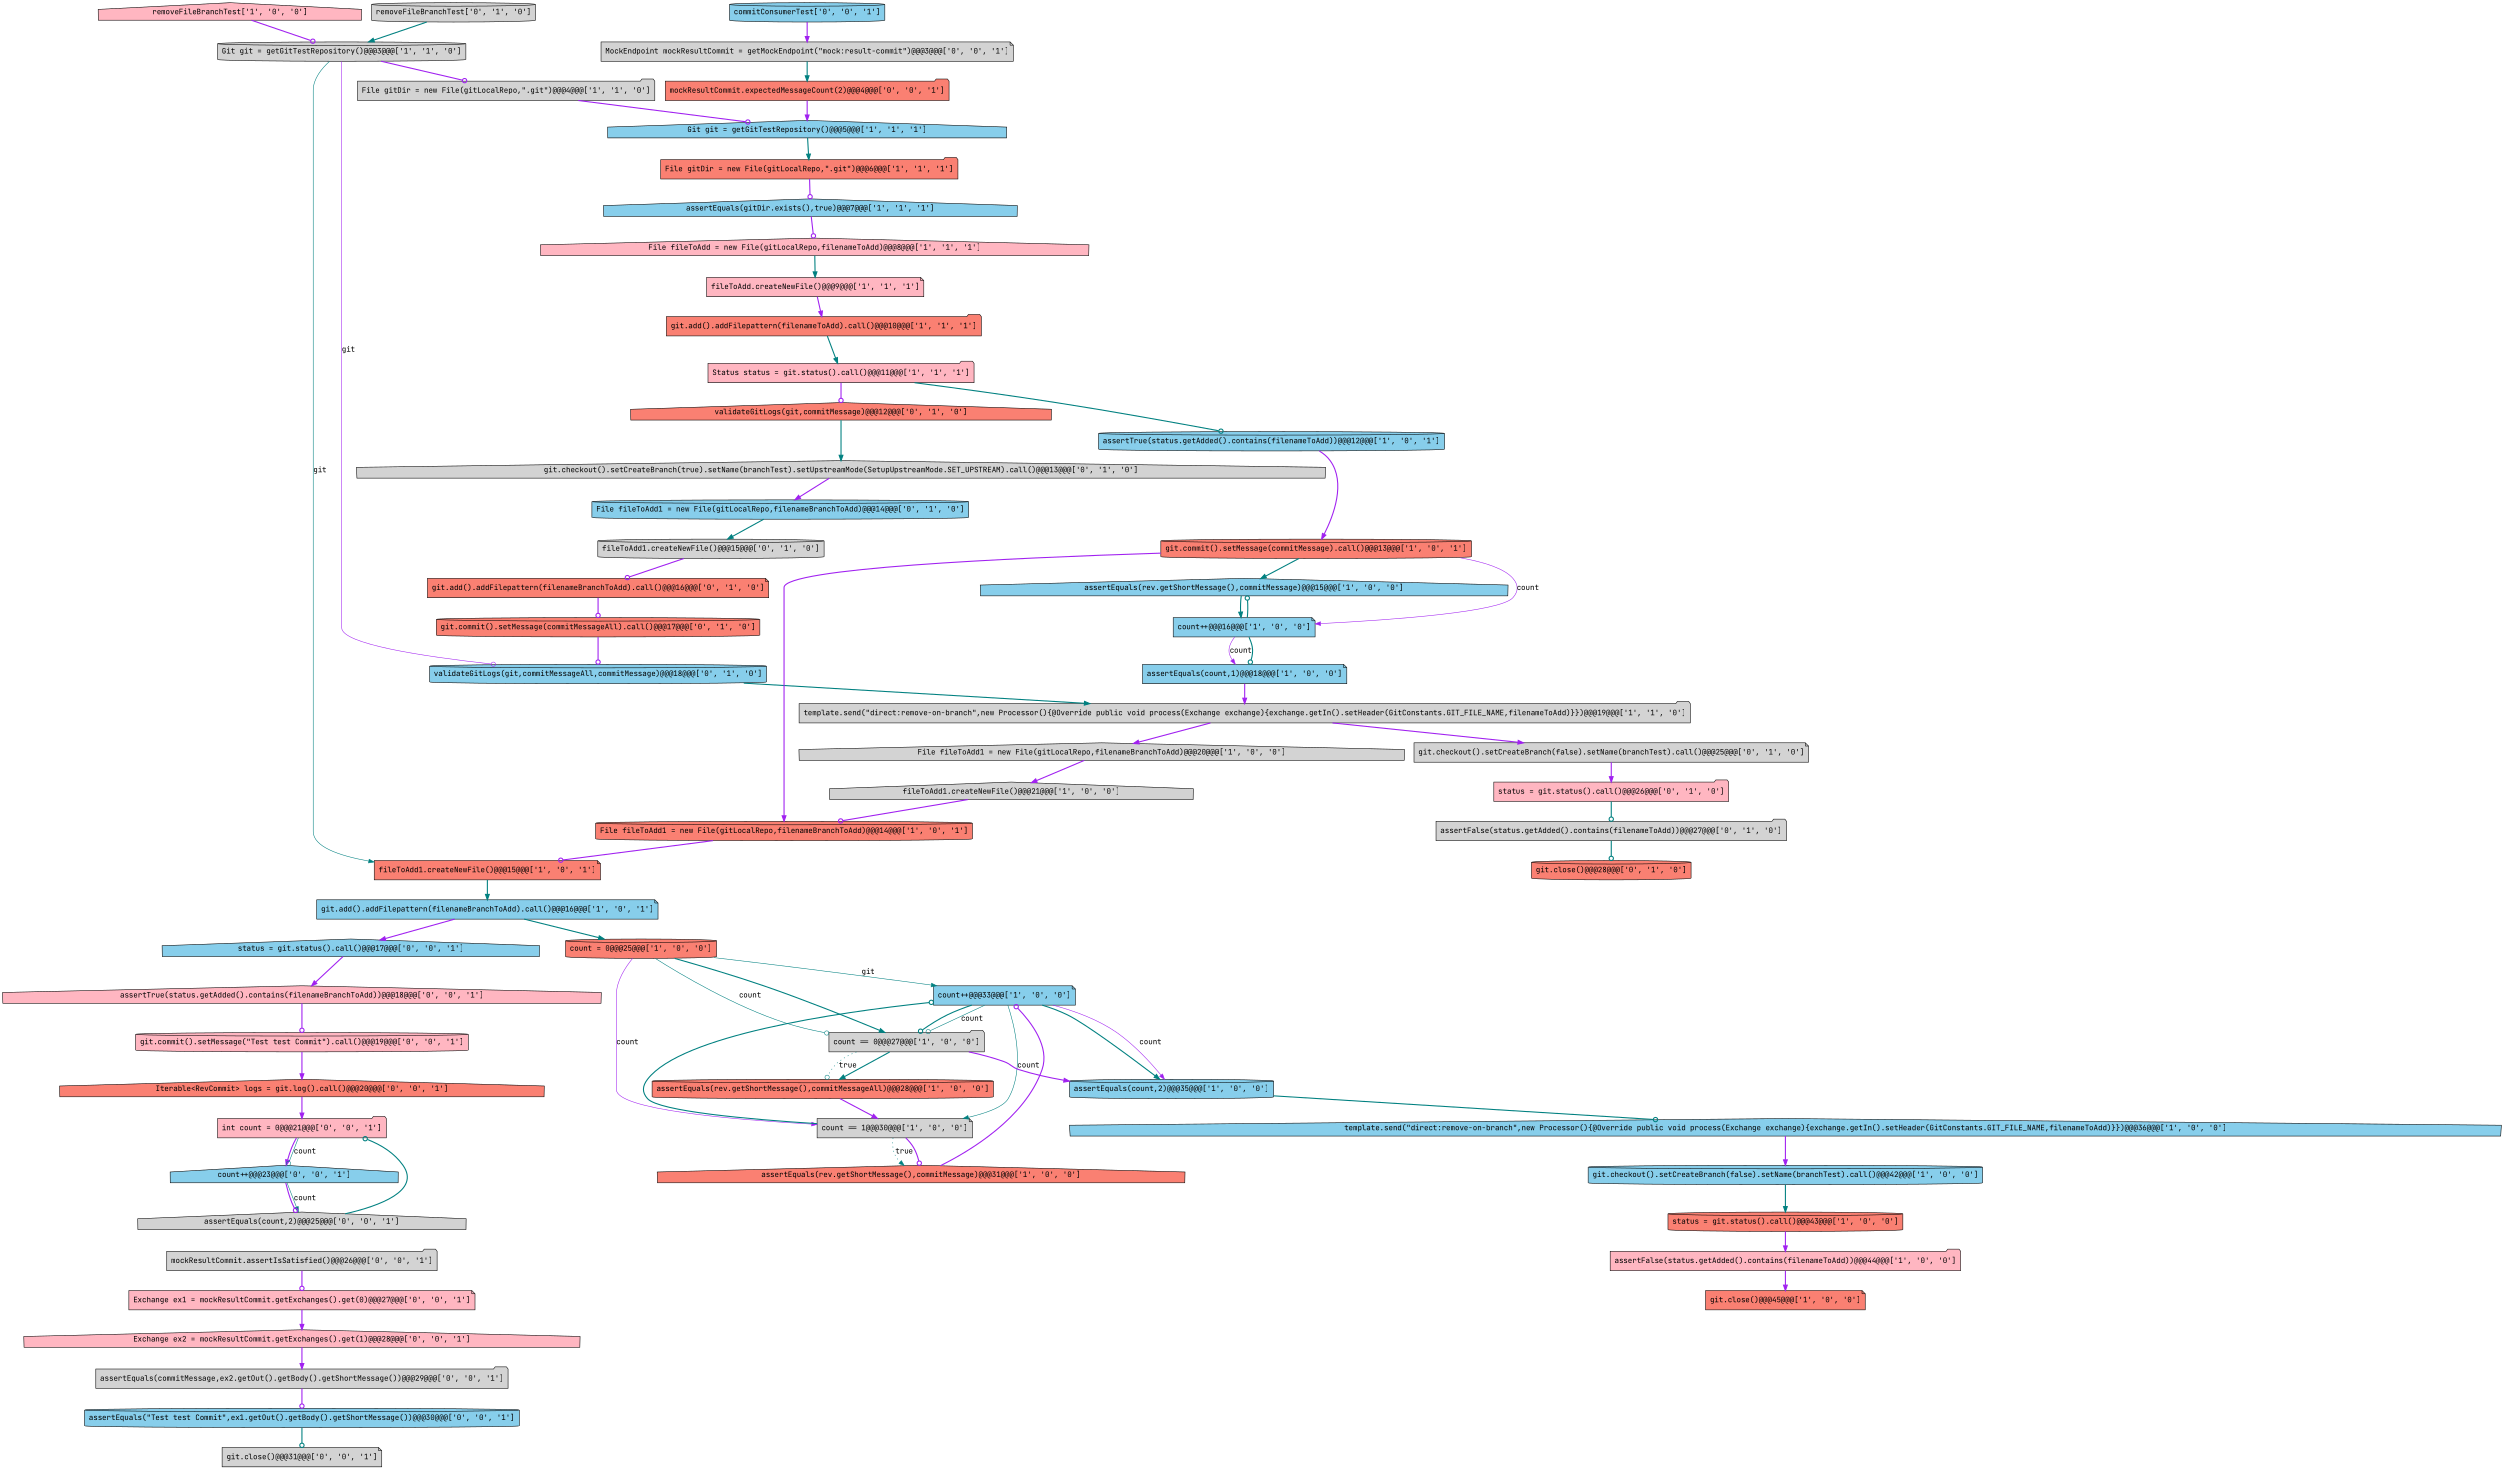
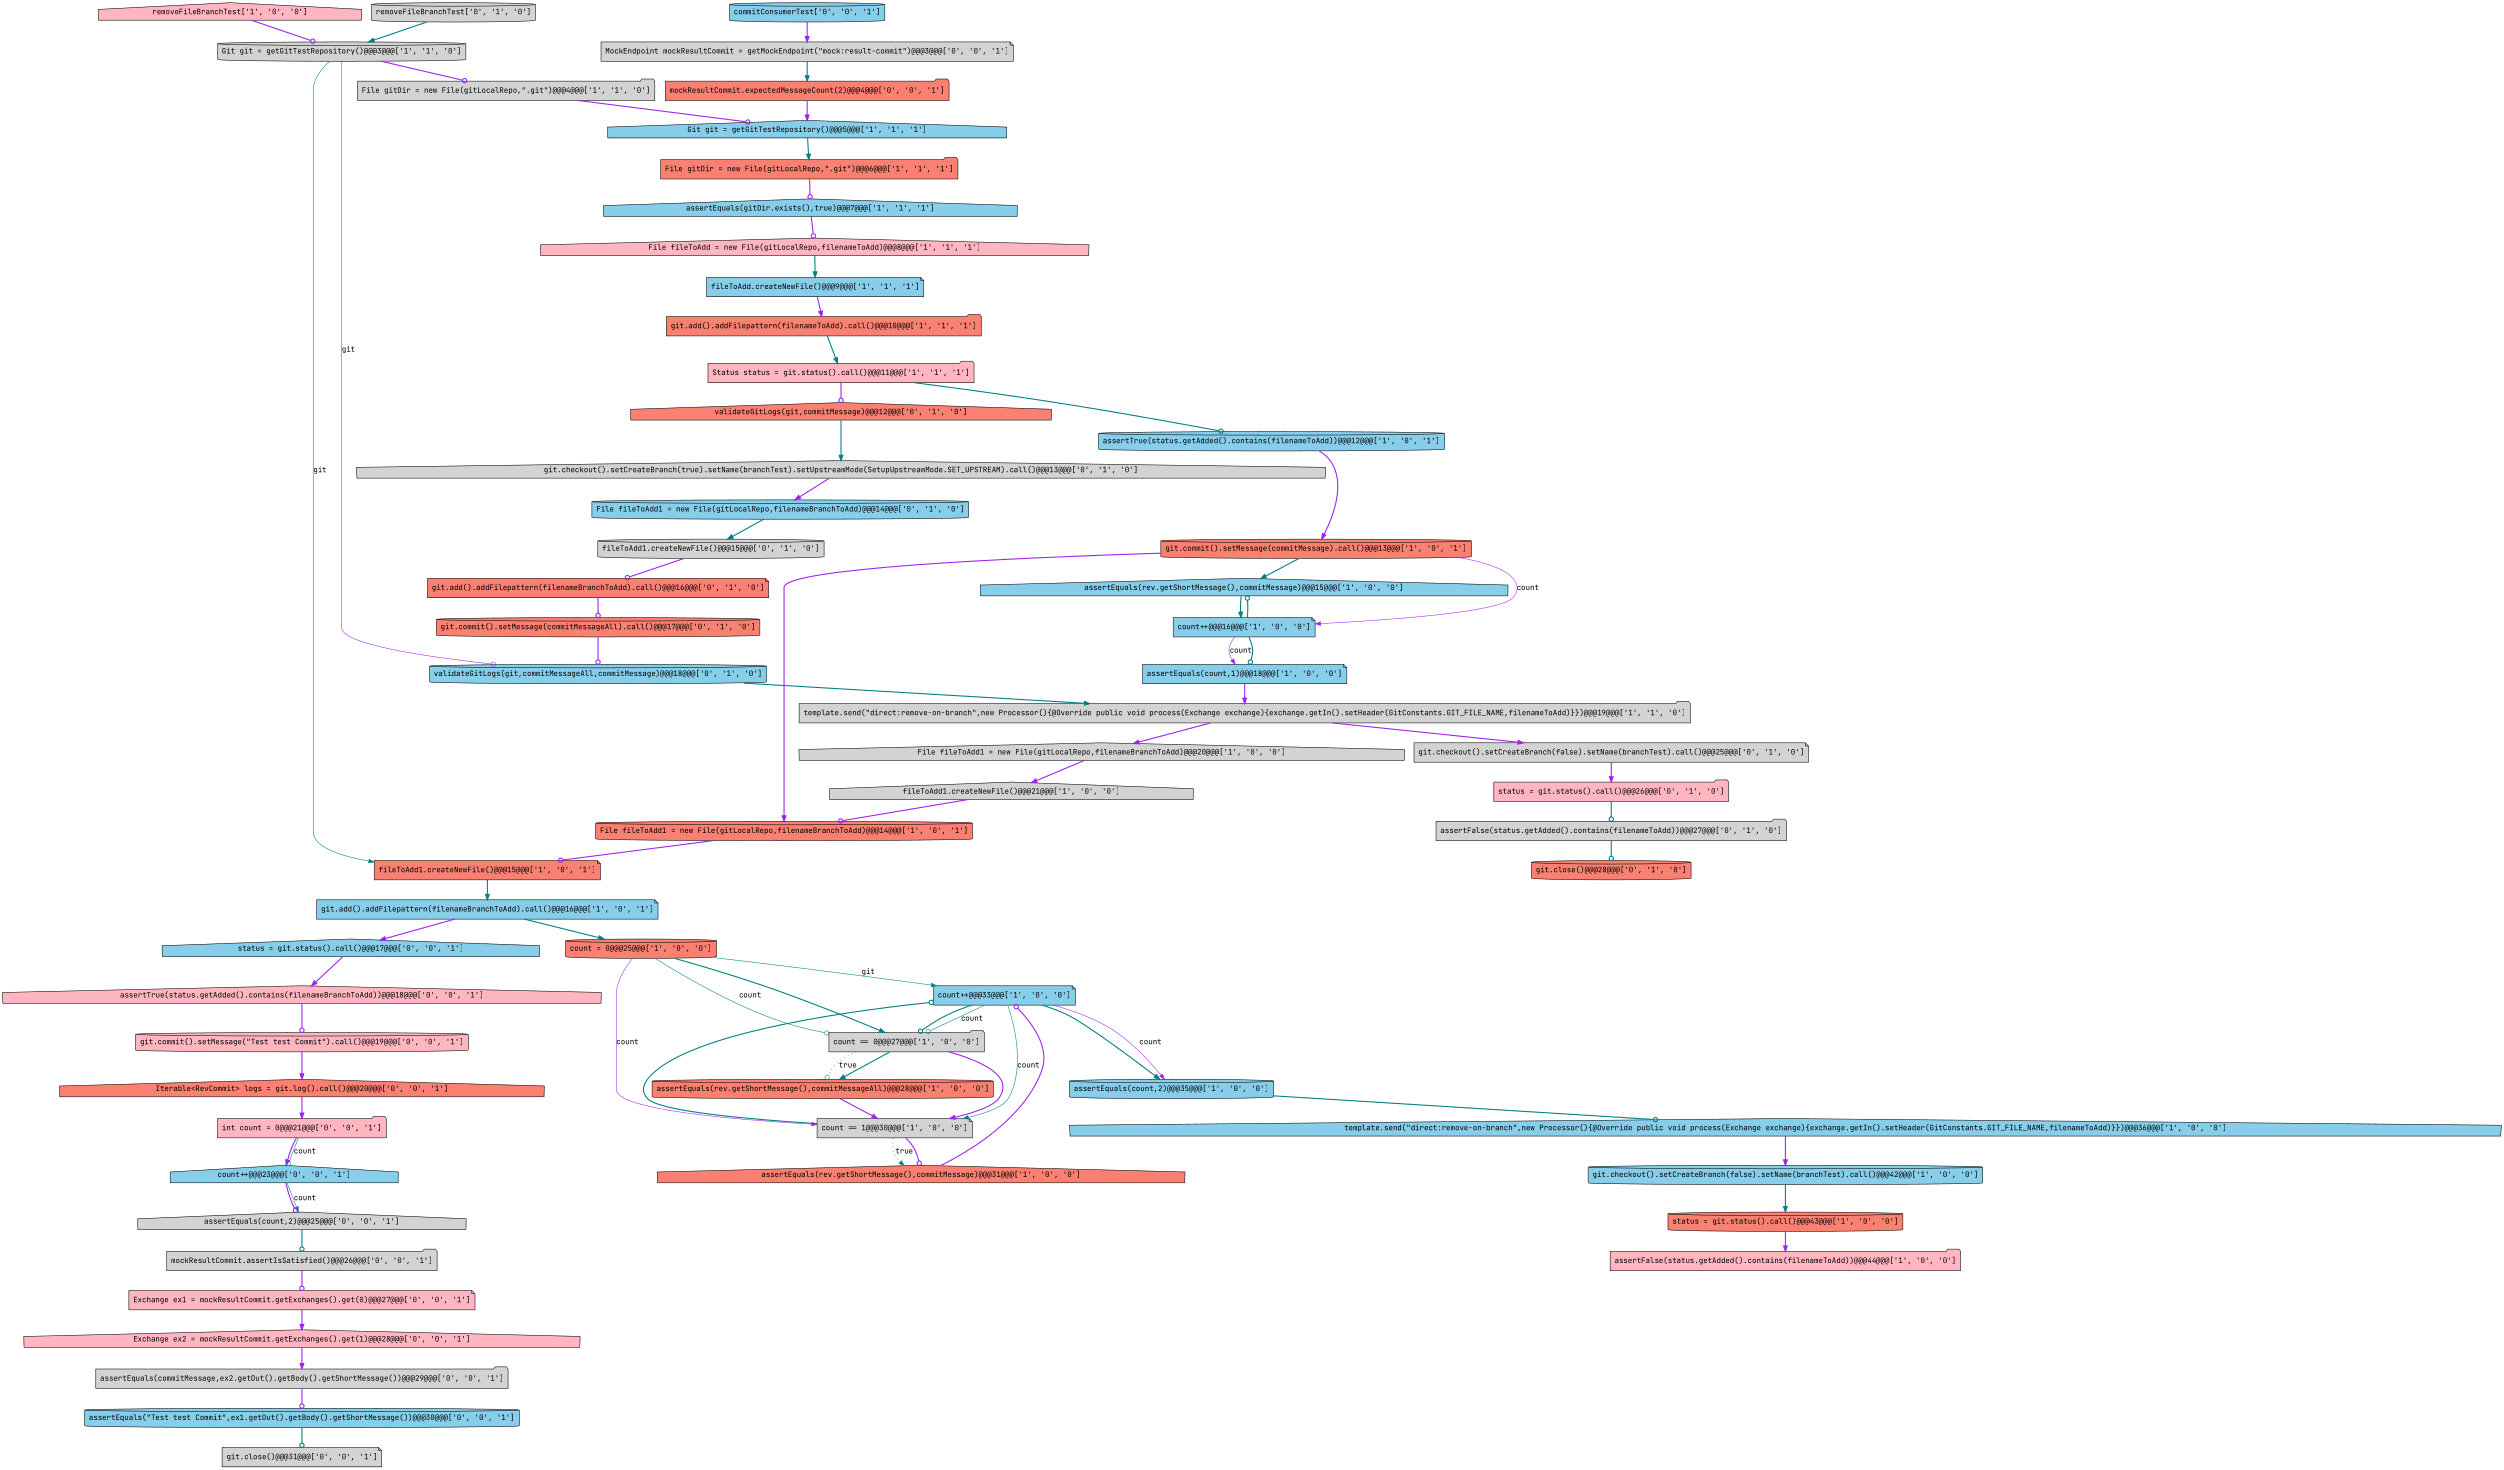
(815, 287) -> (815, 287)
(1013, 1067) -> (1002, 1083)
(404, 1186) -> (302, 1238)
(1785, 1300) -> none
